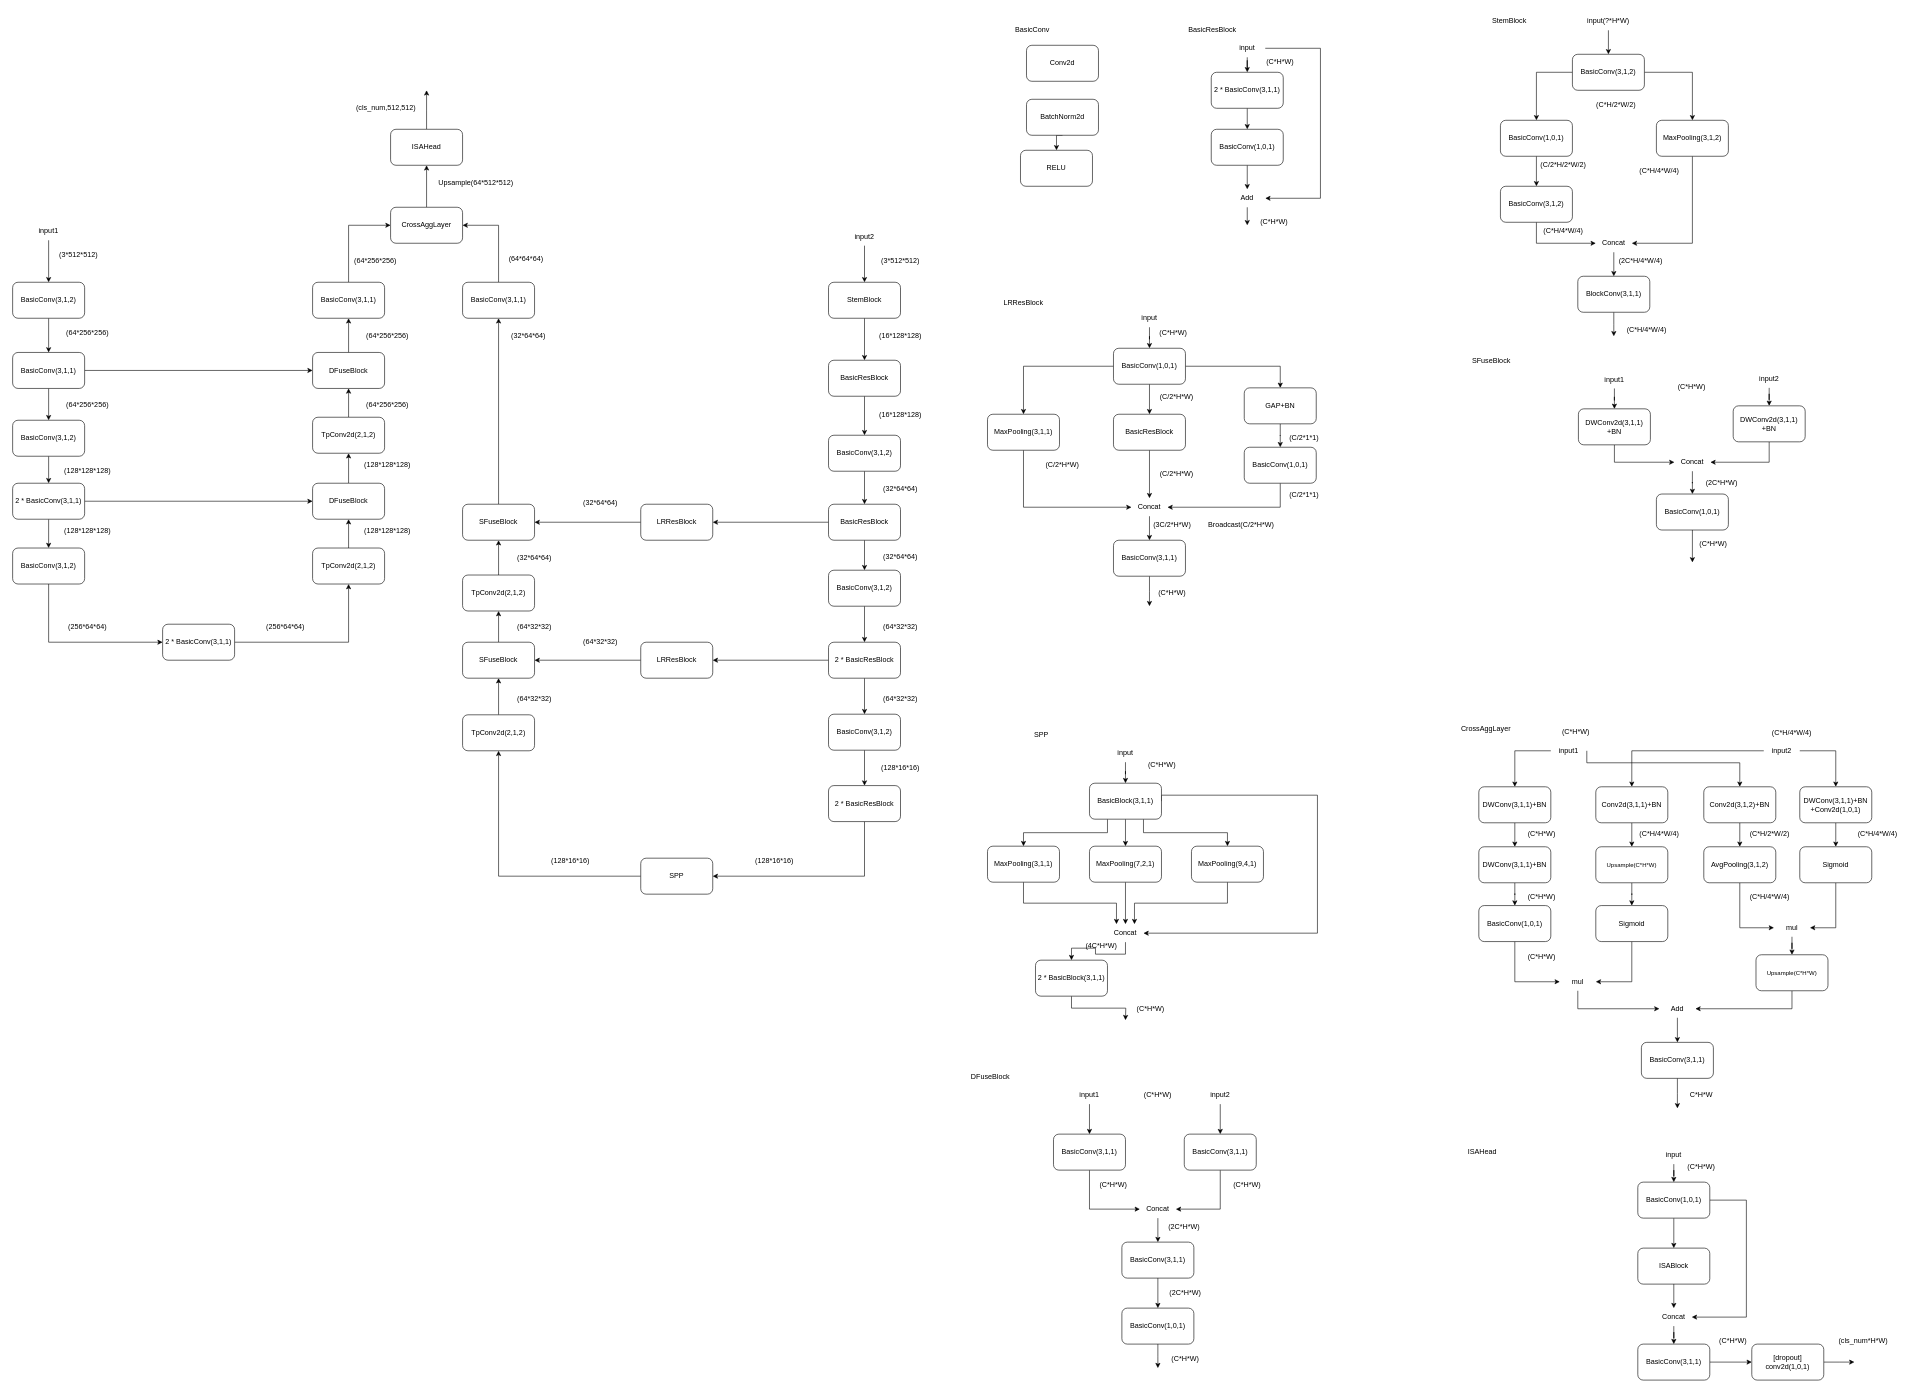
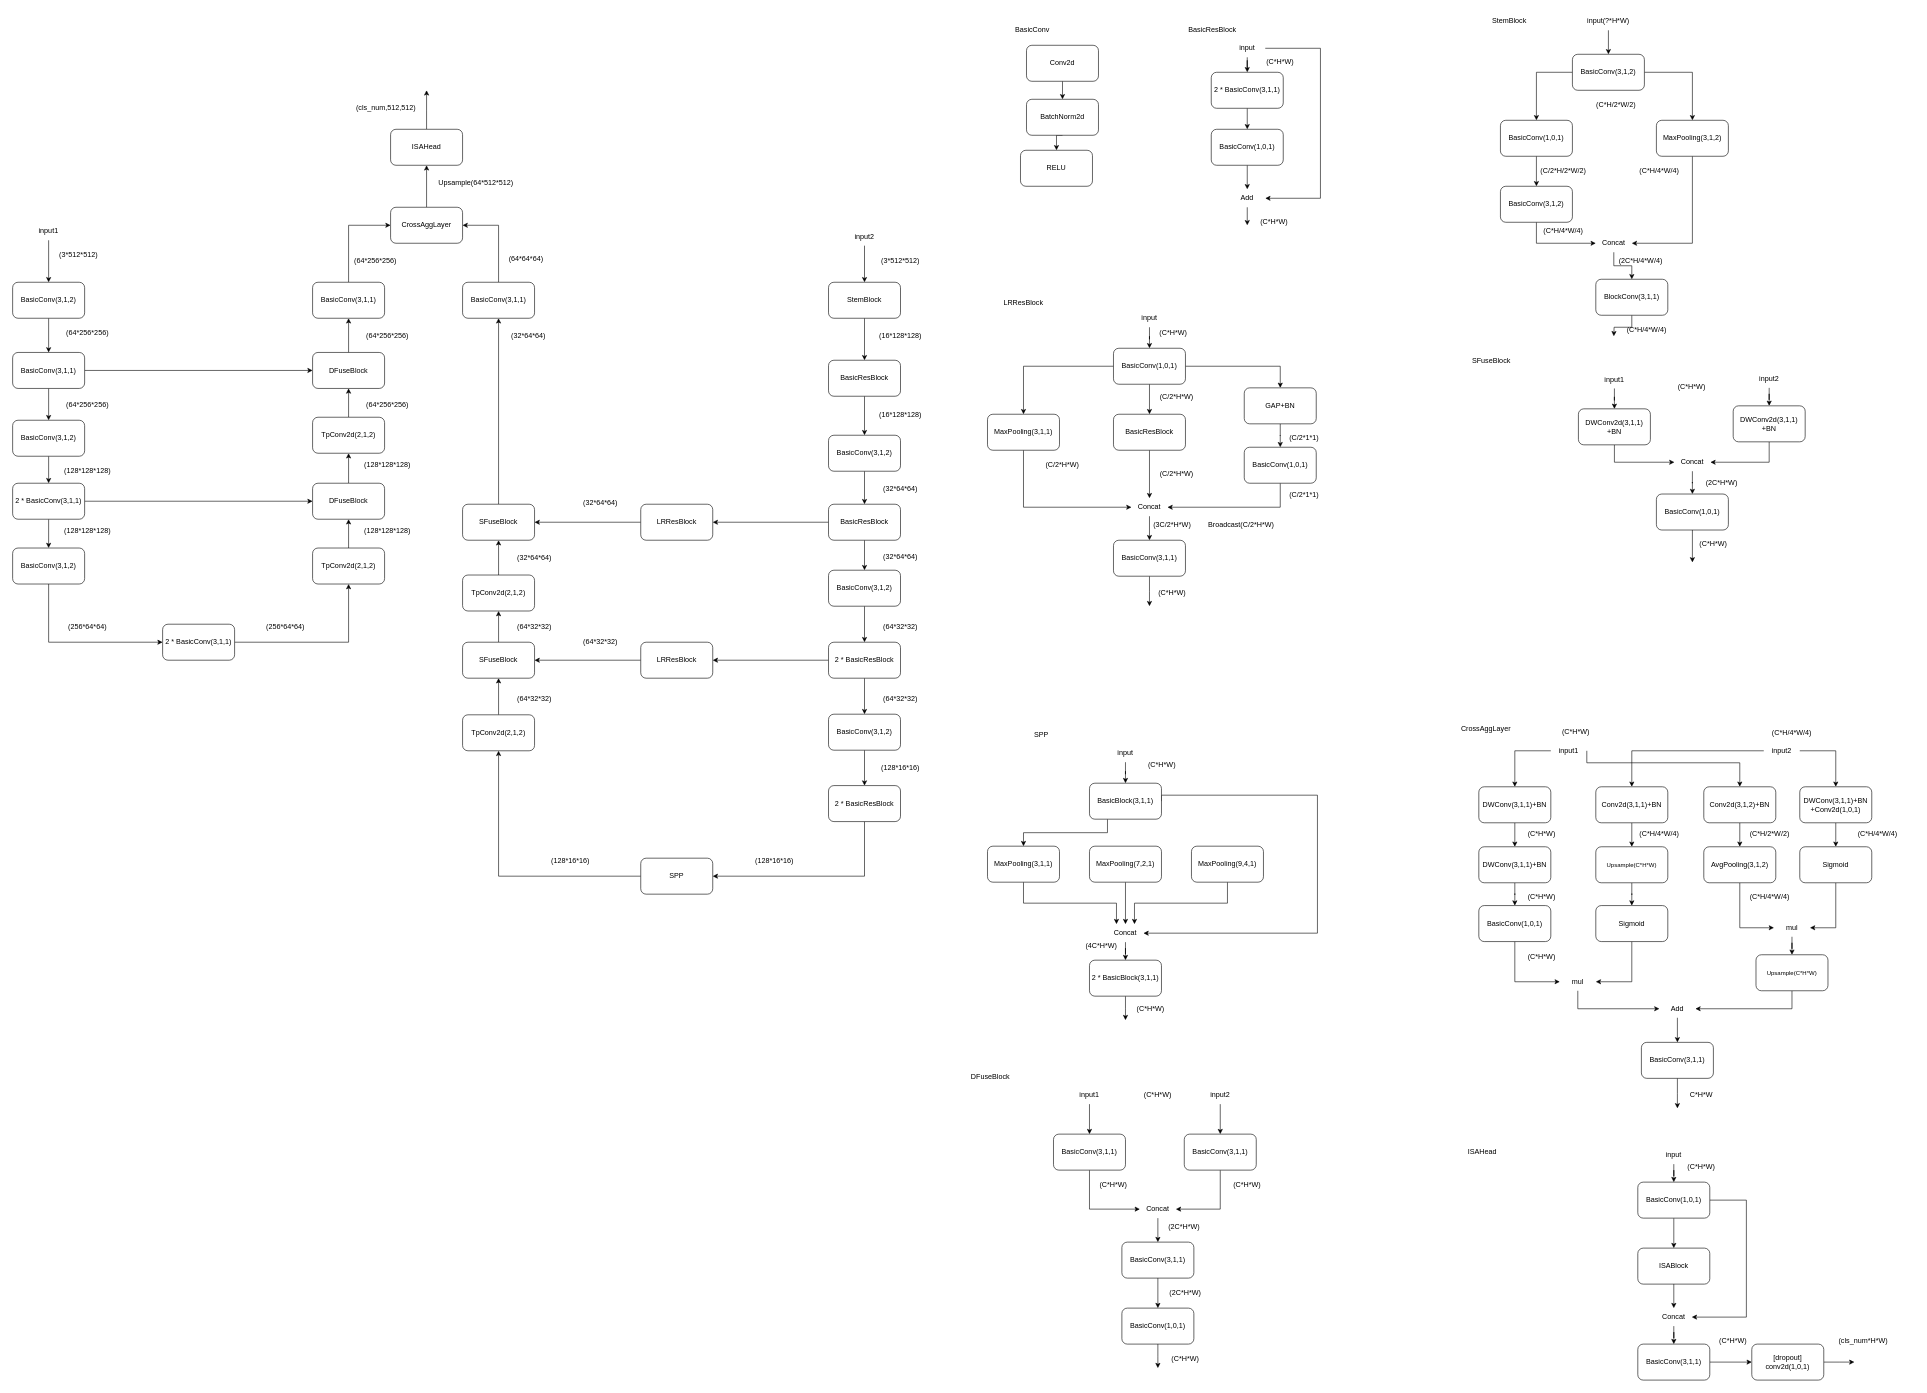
none -> (1062, 88)
(1563, 165) -> (1563, 171)
(1614, 294) -> (1632, 297)
(1143, 827) -> none
(1125, 830) -> none
(1071, 978) -> (1125, 978)
